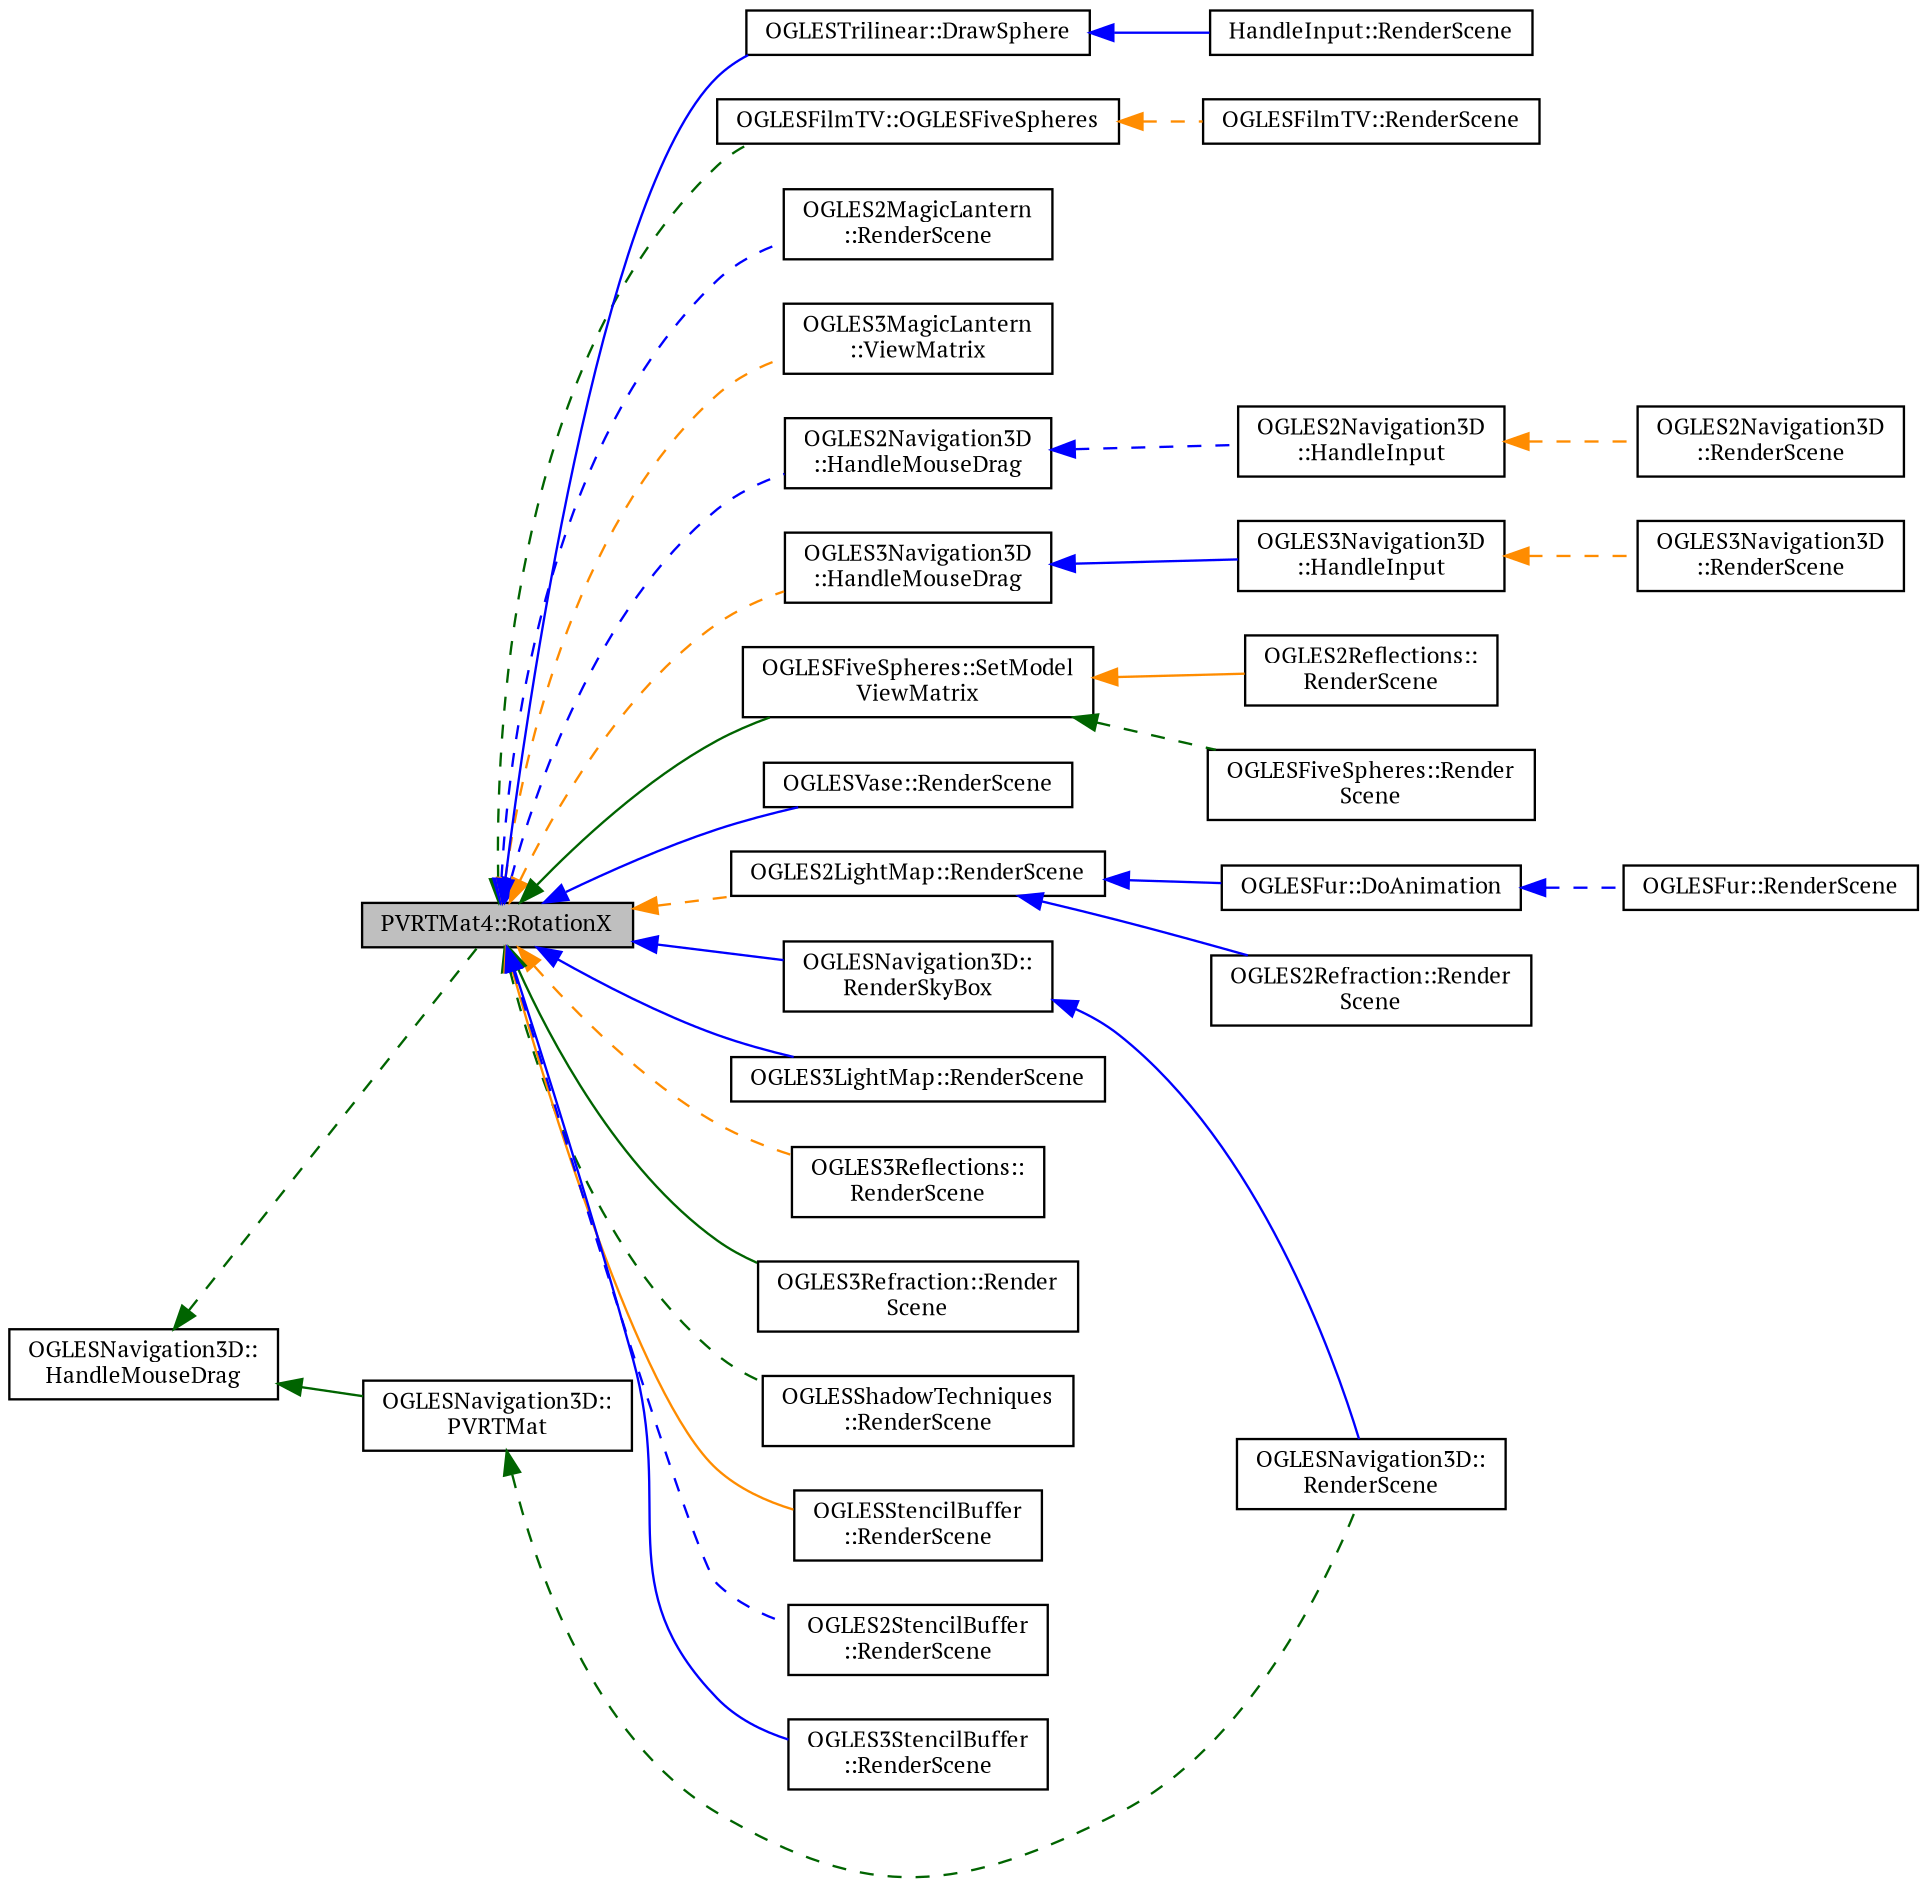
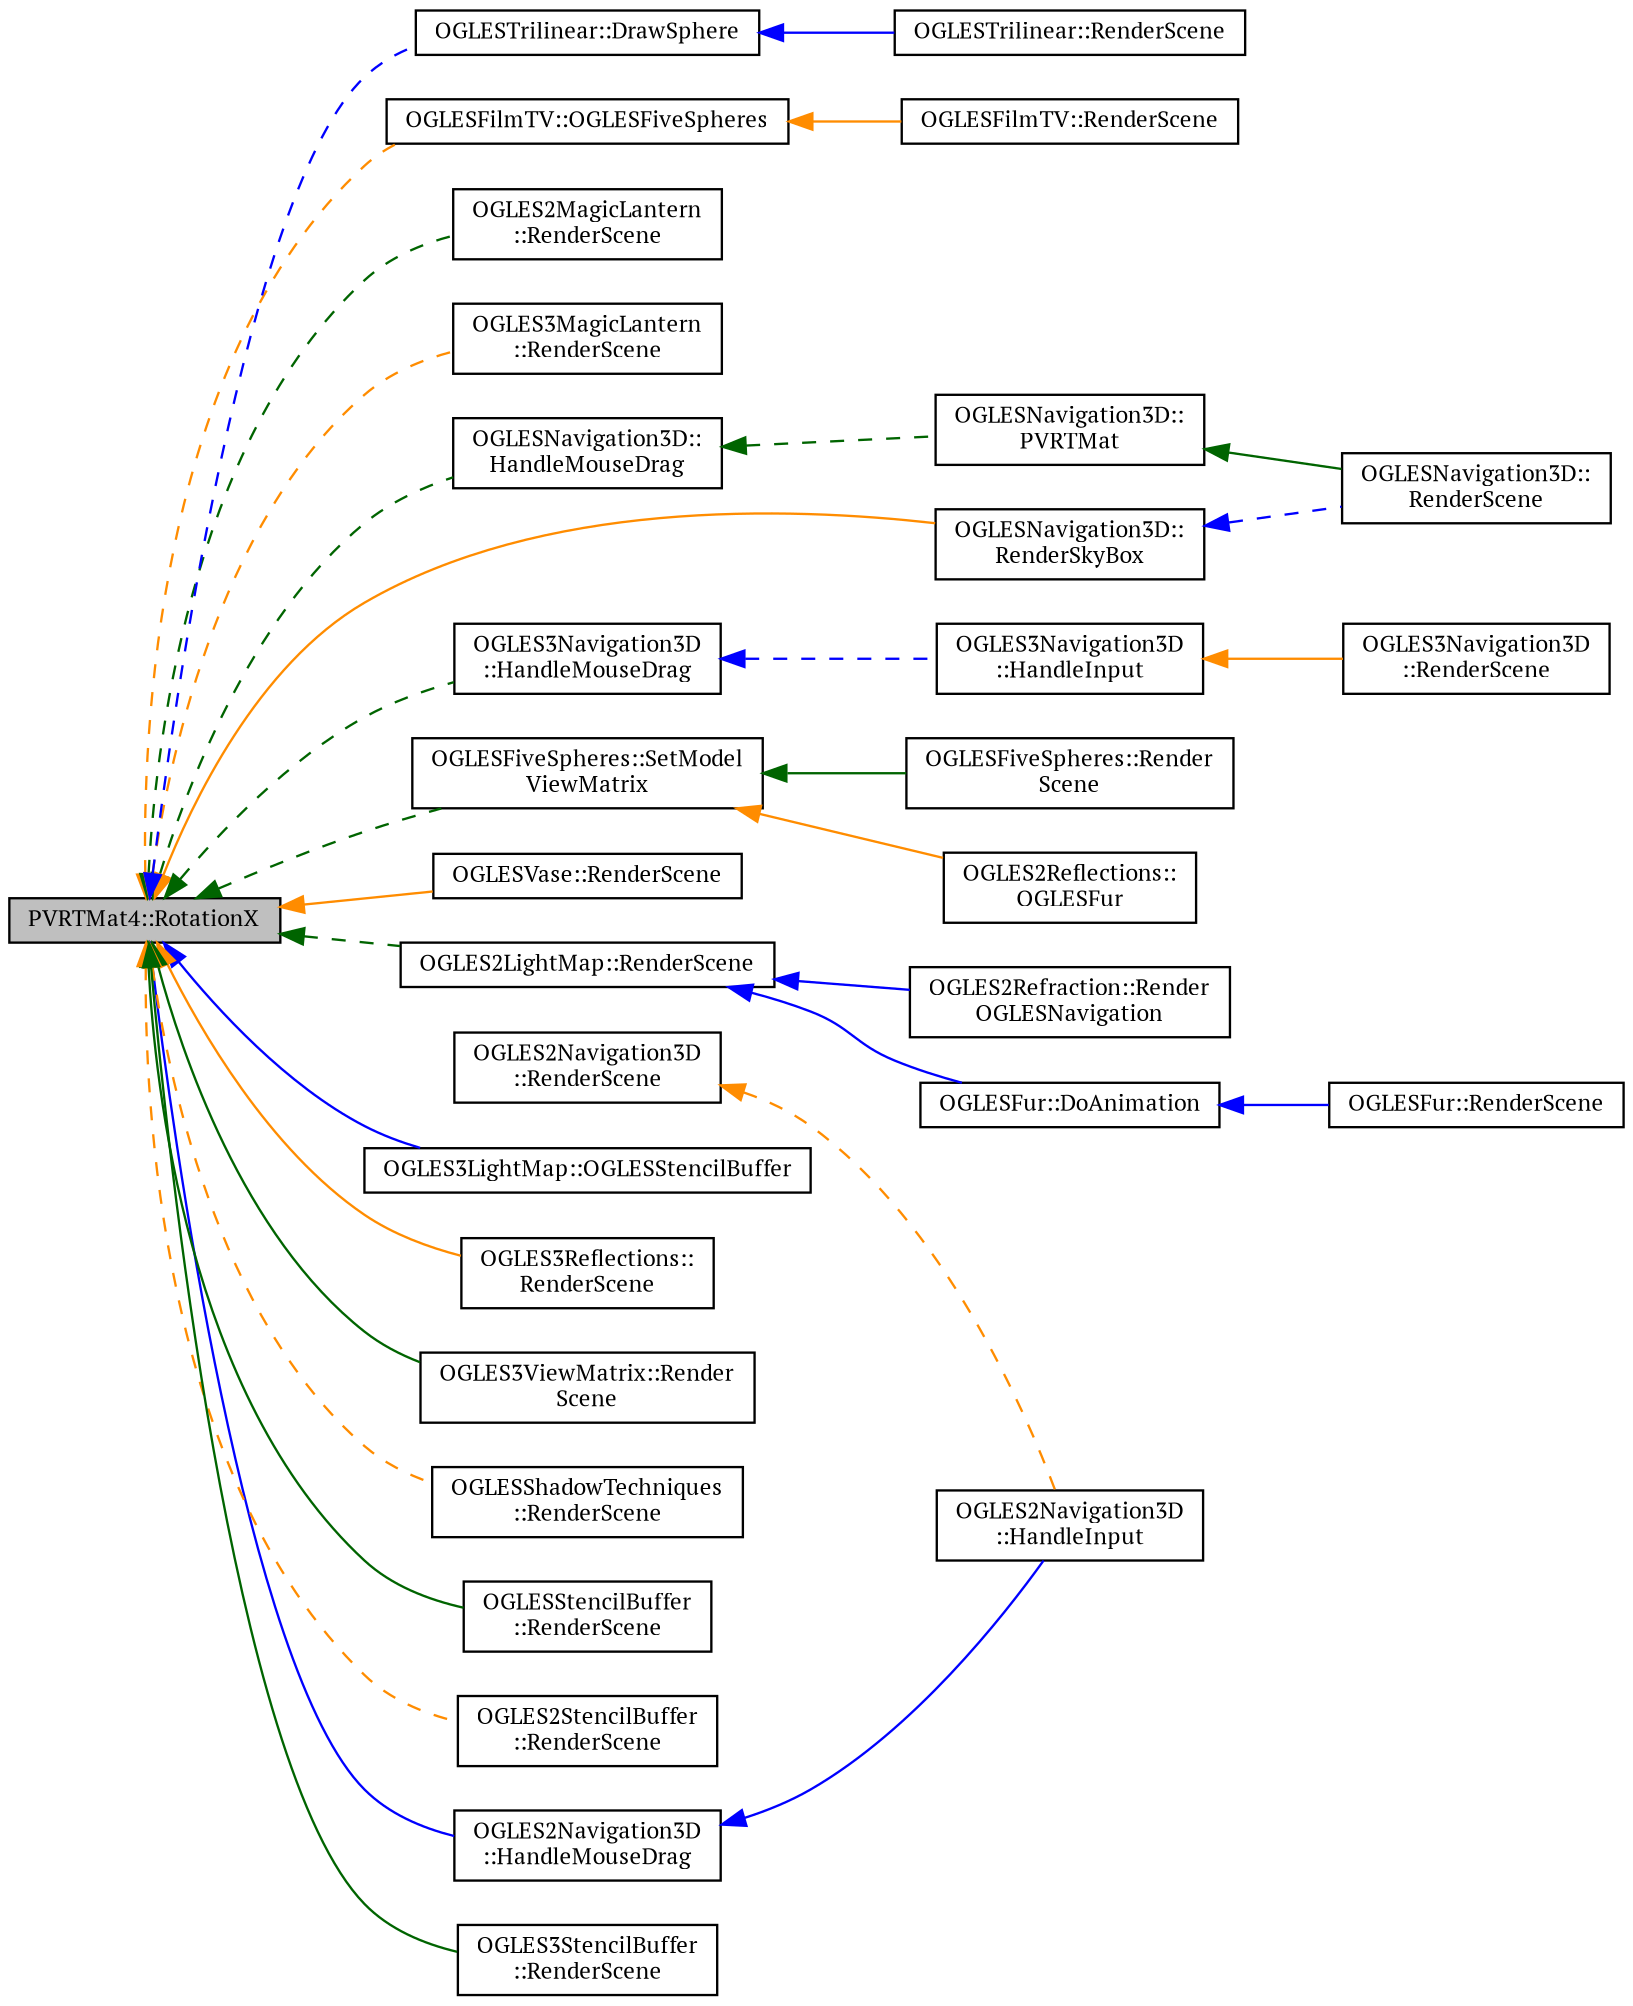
(1371, 33) -> (1070, 33)
(1173, 121) -> (857, 121)
(918, 339) -> (588, 339)
(1583, 442) -> (936, 1260)
(1157, 447) -> (912, 1712)
(578, 448) -> (227, 434)
(545, 481) -> (192, 478)
(583, 489) -> (235, 475)
(1583, 556) -> (1285, 659)
(1157, 562) -> (841, 659)
(606, 645) -> (221, 1393)
(1371, 670) -> (1070, 888)
(626, 711) -> (302, 759)
(1156, 736) -> (847, 773)
(645, 788) -> (328, 844)
(680, 843) -> (368, 898)
(1584, 888) -> (1286, 1105)
(696, 901) -> (352, 941)
(721, 952) -> (475, 555)
(1371, 991) -> (1070, 1002)
(650, 1078) -> (284, 1142)
(918, 1079) -> (588, 1170)
(333, 1129) -> (264, 641)
(1254, 1198) -> (1285, 515)
(610, 1223) -> (234, 1260)
(918, 1297) -> (588, 1388)
(654, 1371) -> (230, 1354)
(332, 1392) -> (841, 441)
(661, 1439) -> (165, 1225)
(649, 1461) -> (224, 1500)
(911, 1877) -> (1285, 461)
